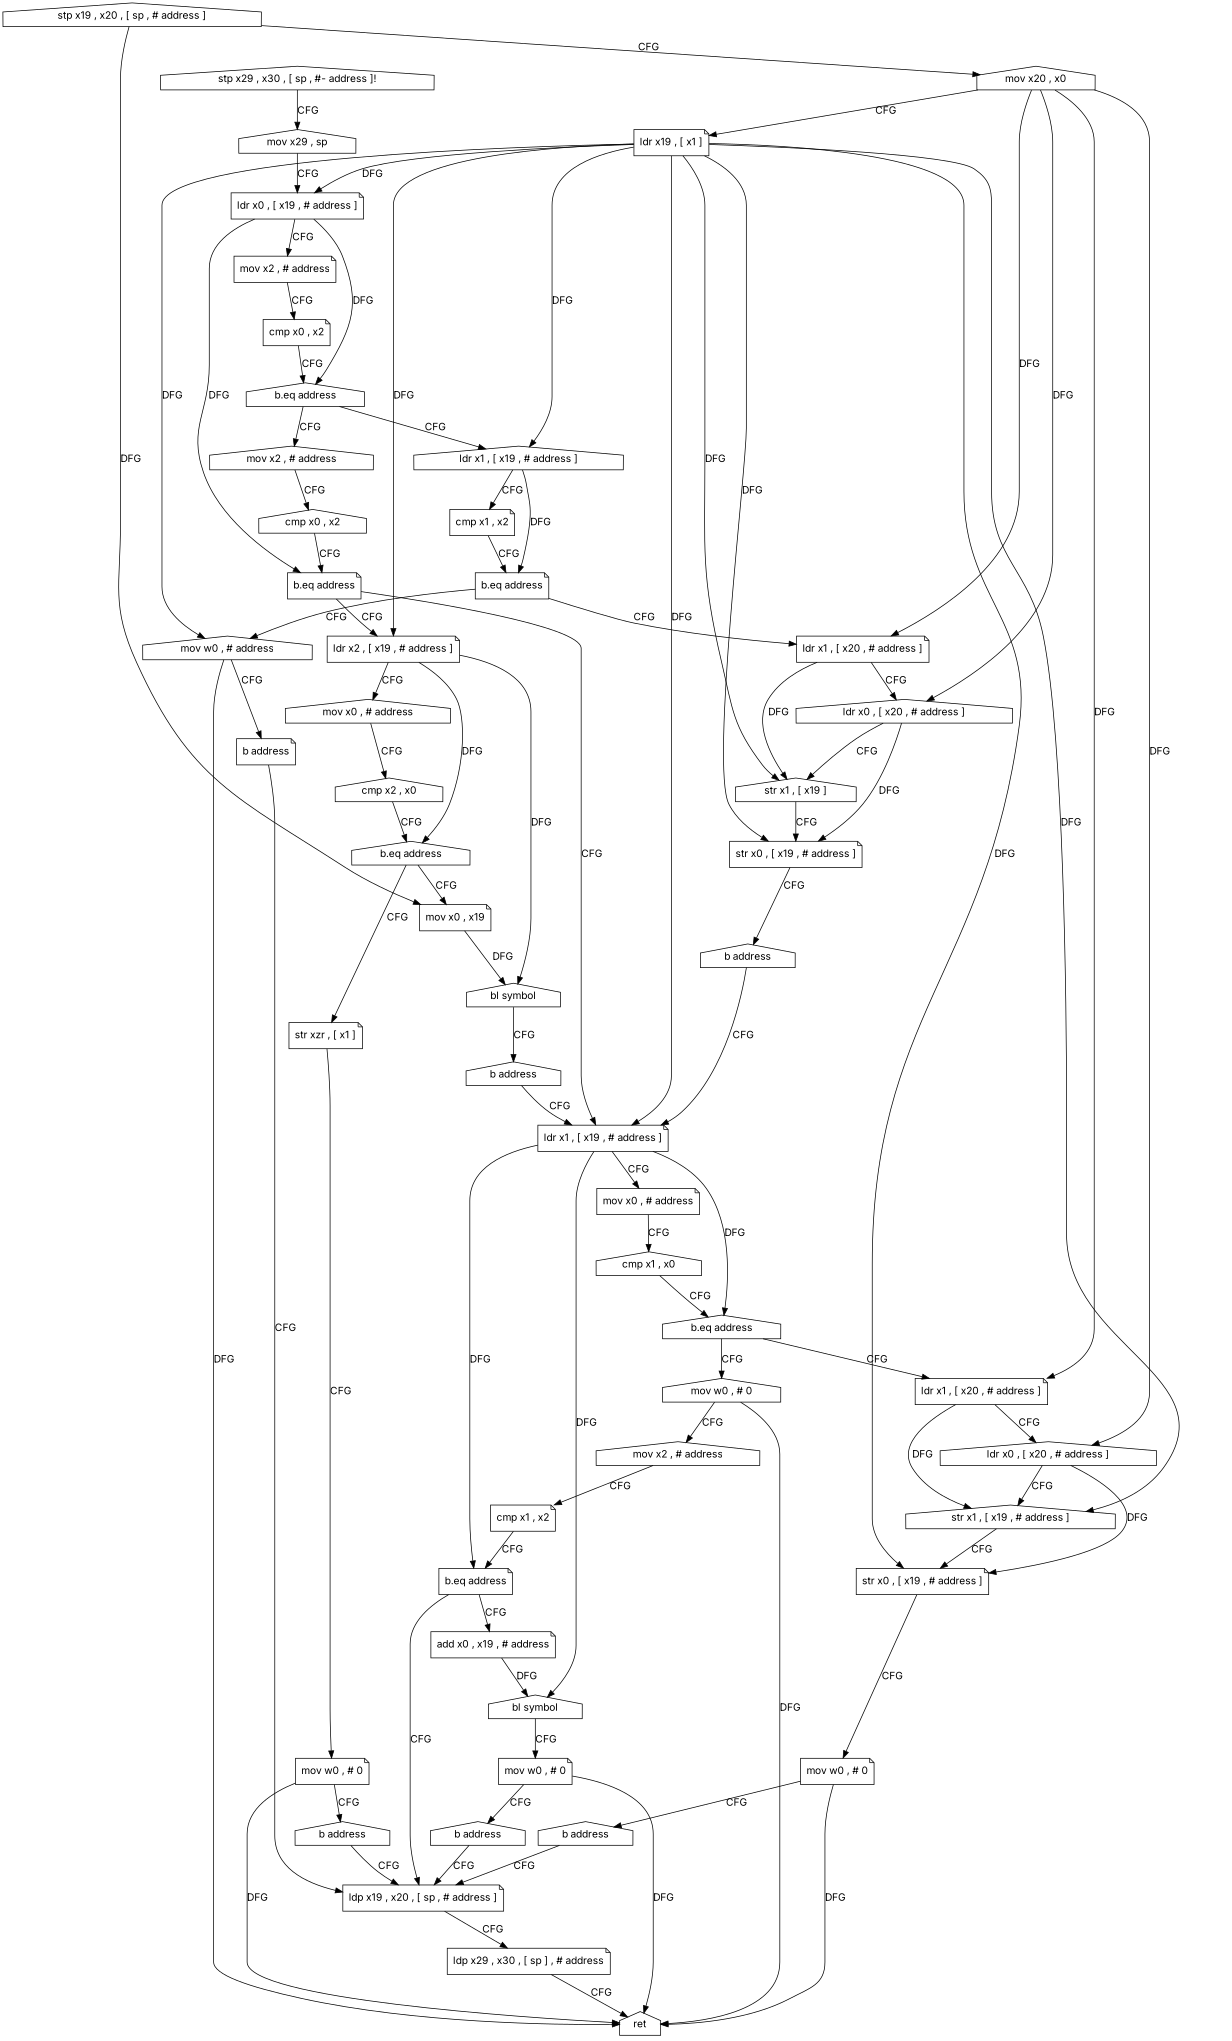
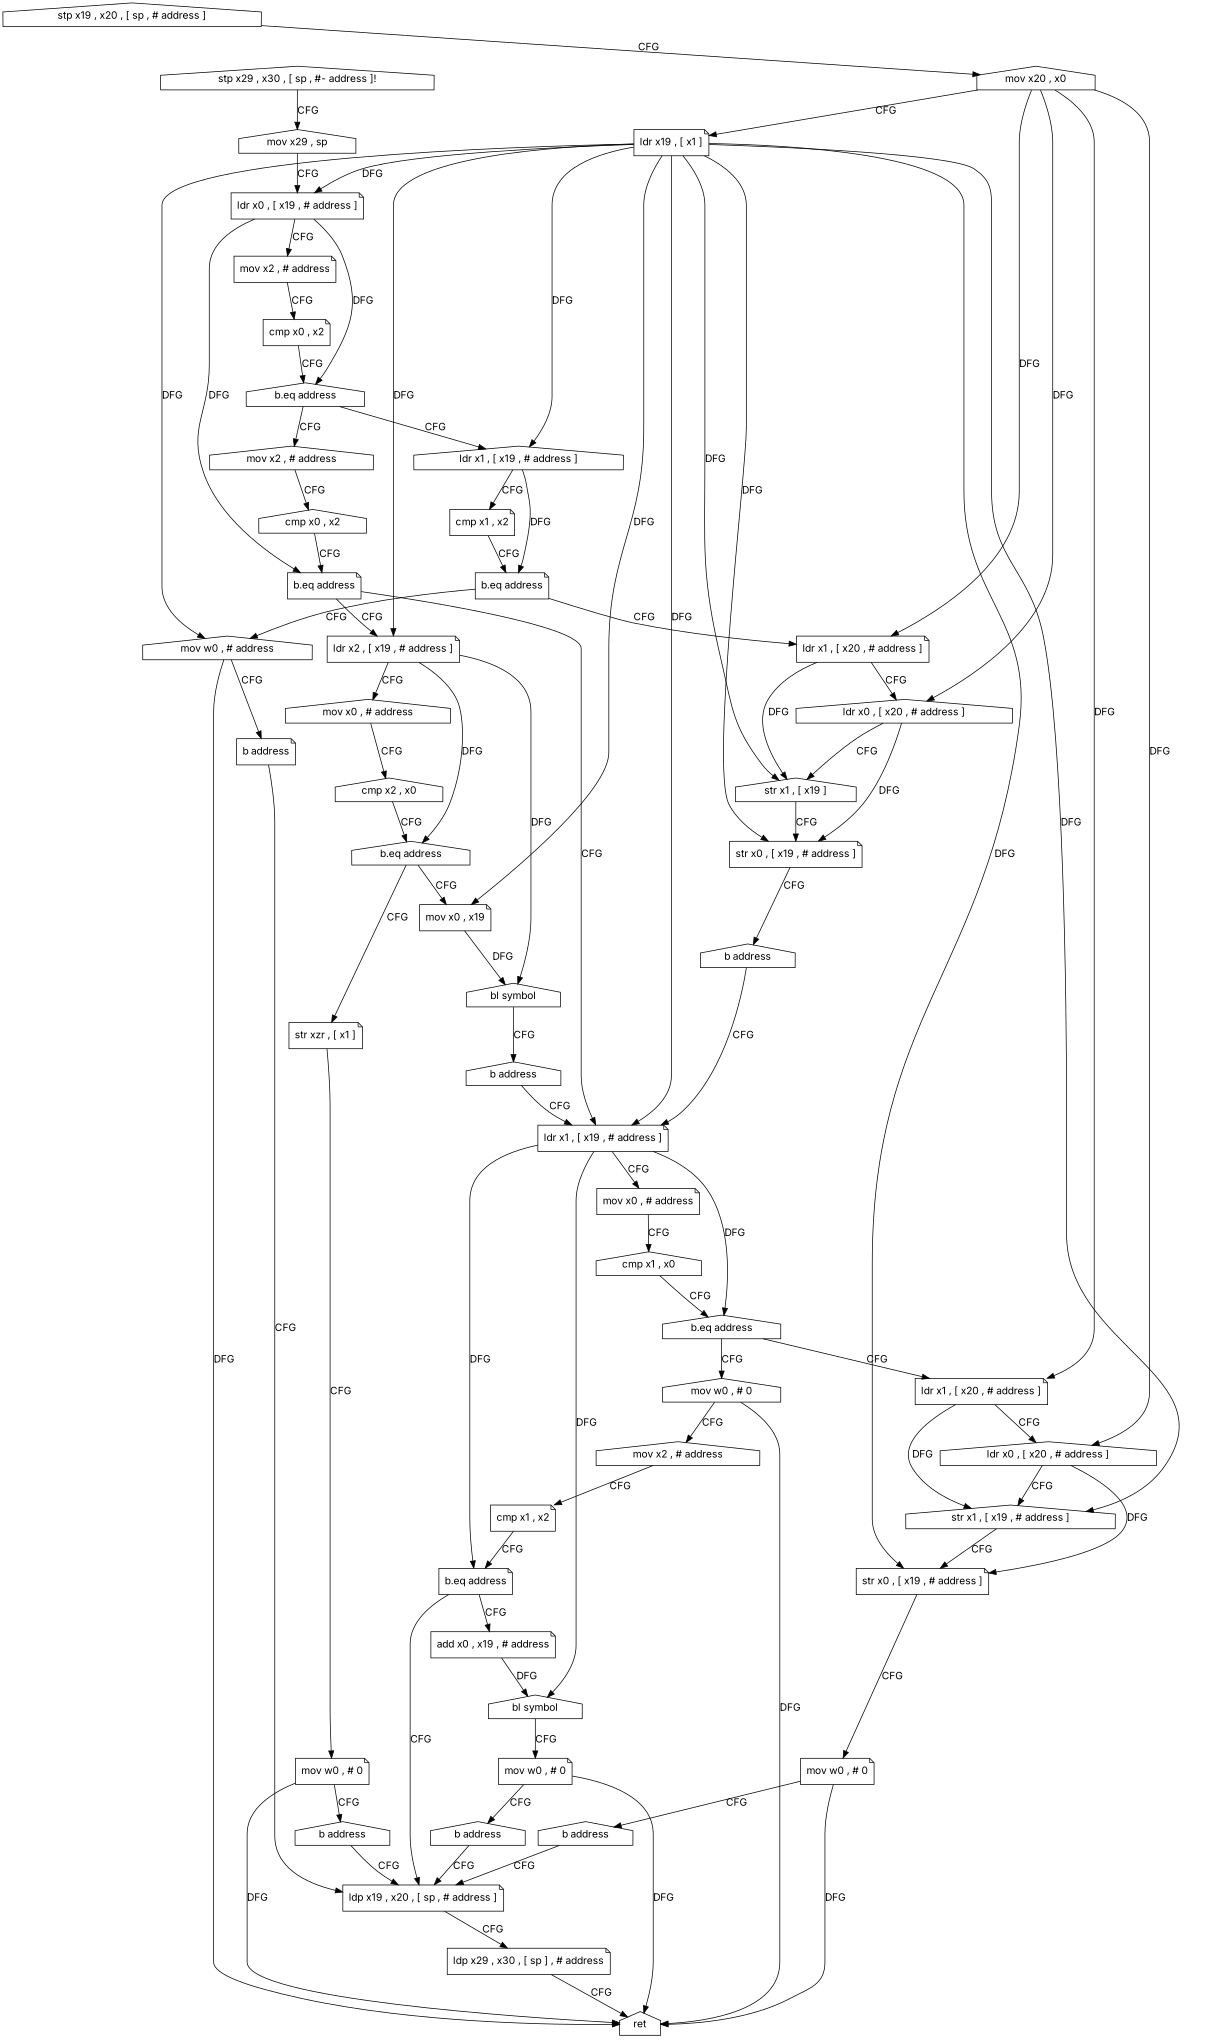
(120, 533) -> (622, 552)
